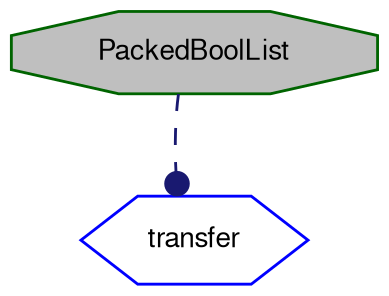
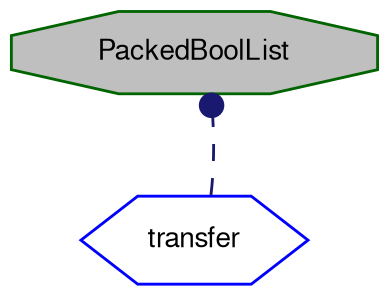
(176, 133) -> (214, 156)
